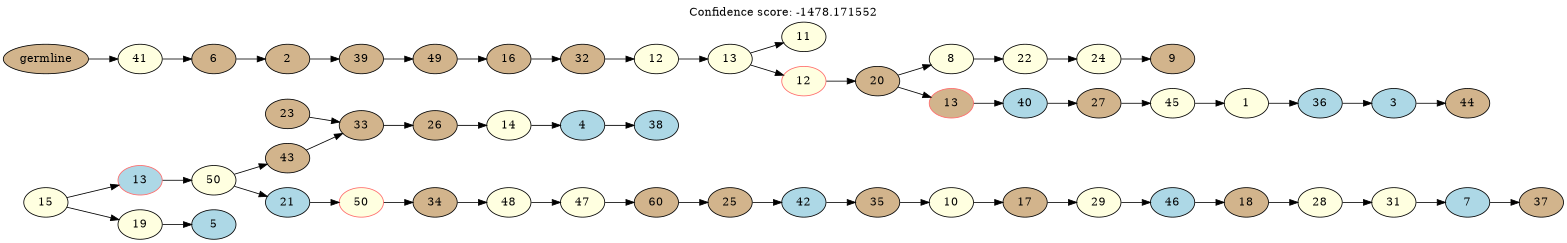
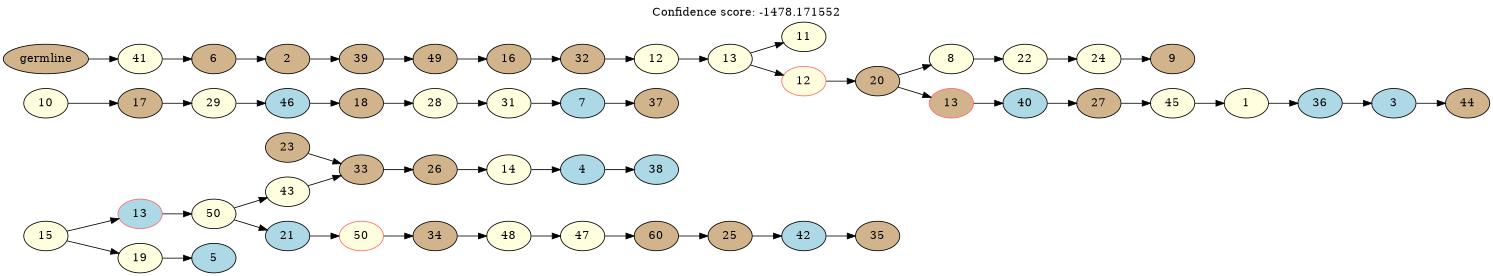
(288, 158) -> (288, 192)
(910, 202) -> none
